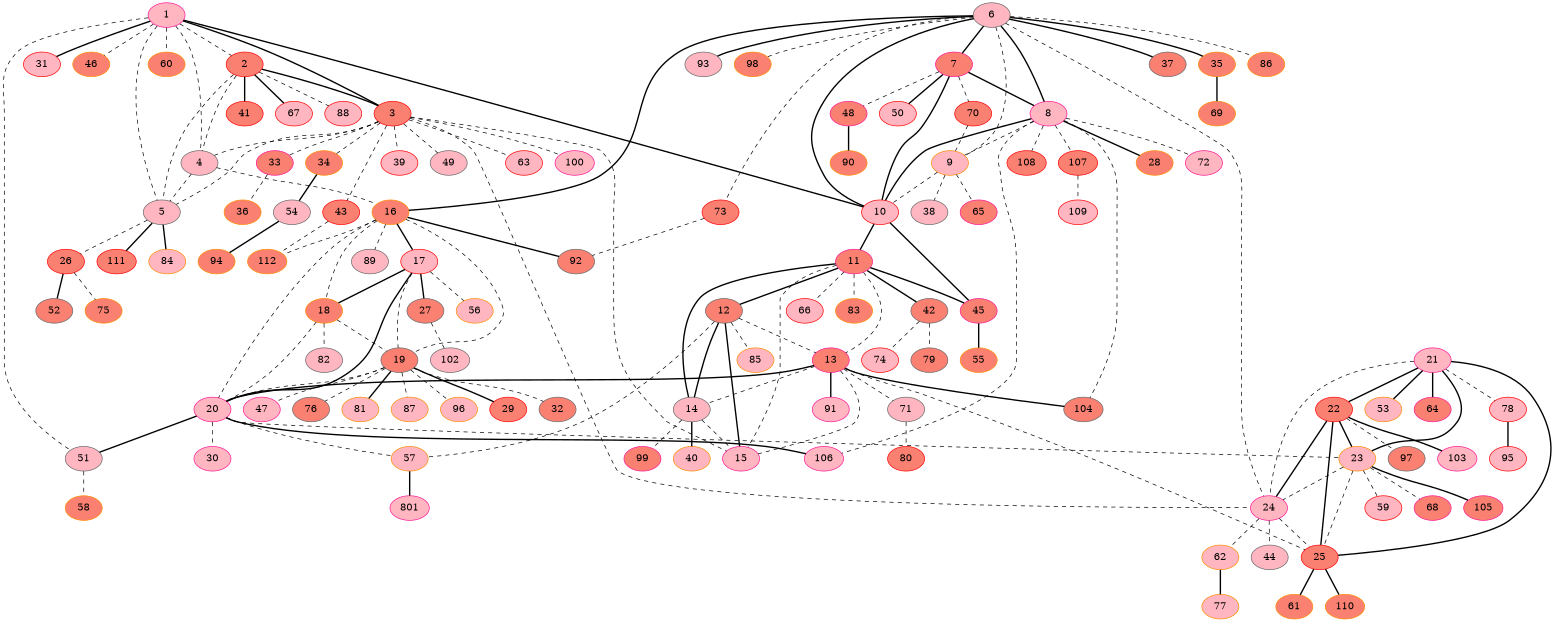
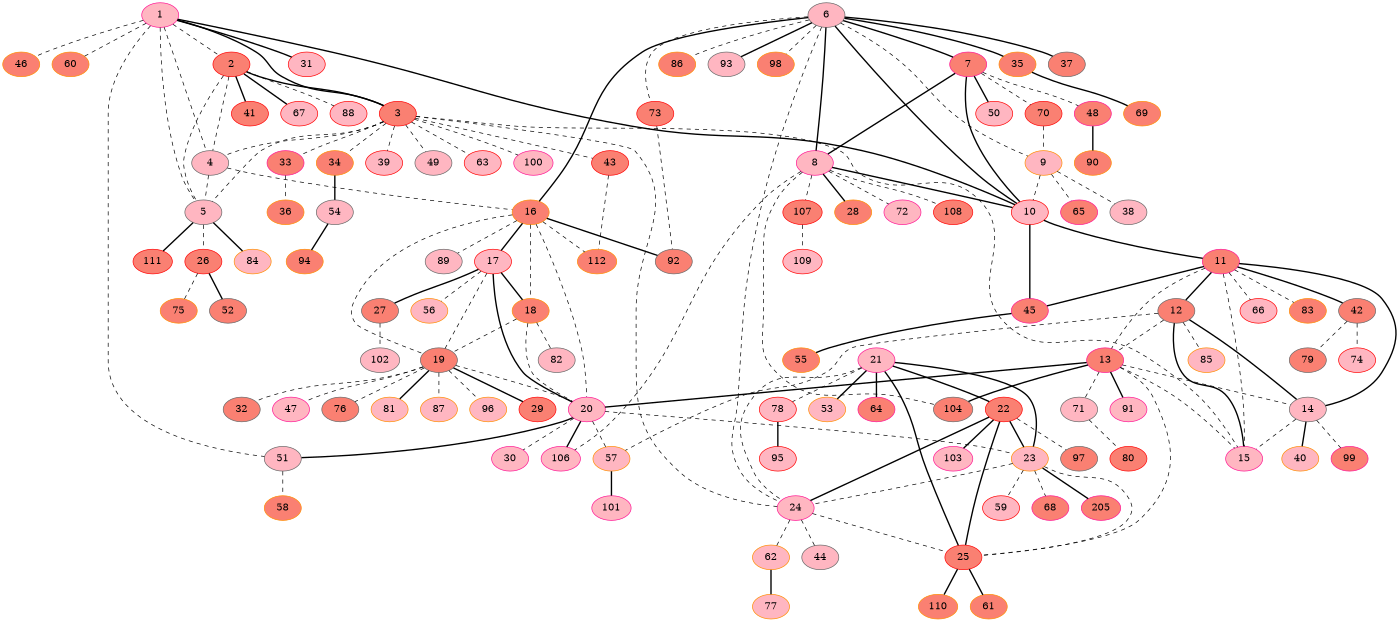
(999, 138) -> none
(410, 508) -> (611, 508)
(1483, 508) -> (1101, 508)
